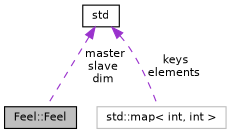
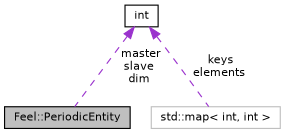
(101, 16) -> (142, 16)
(41, 118) -> (67, 118)
